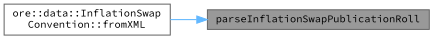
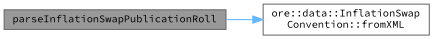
(184, 20) -> (239, 20)
